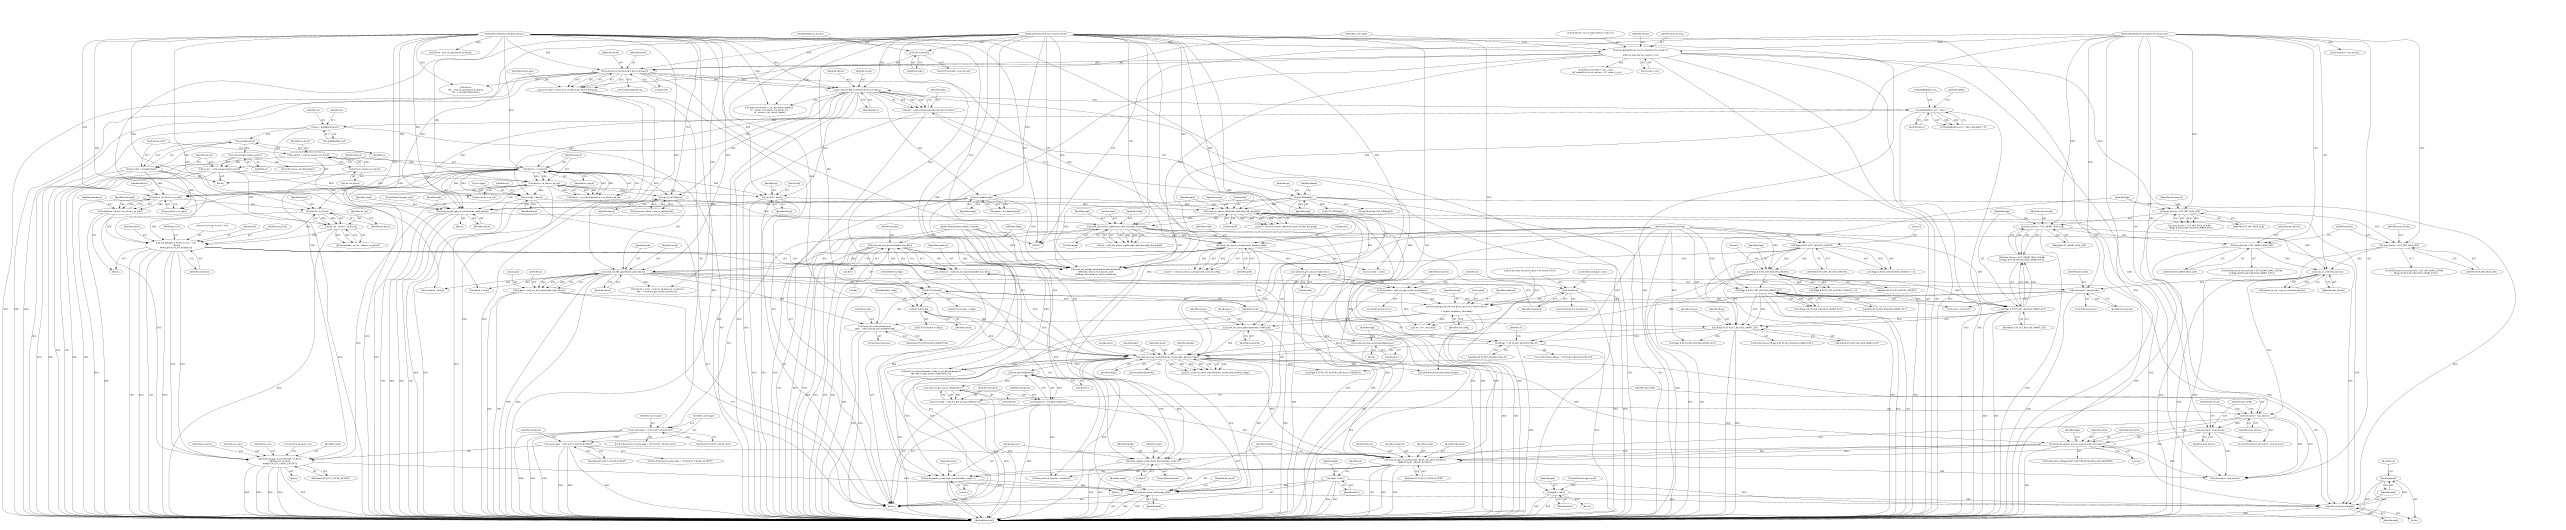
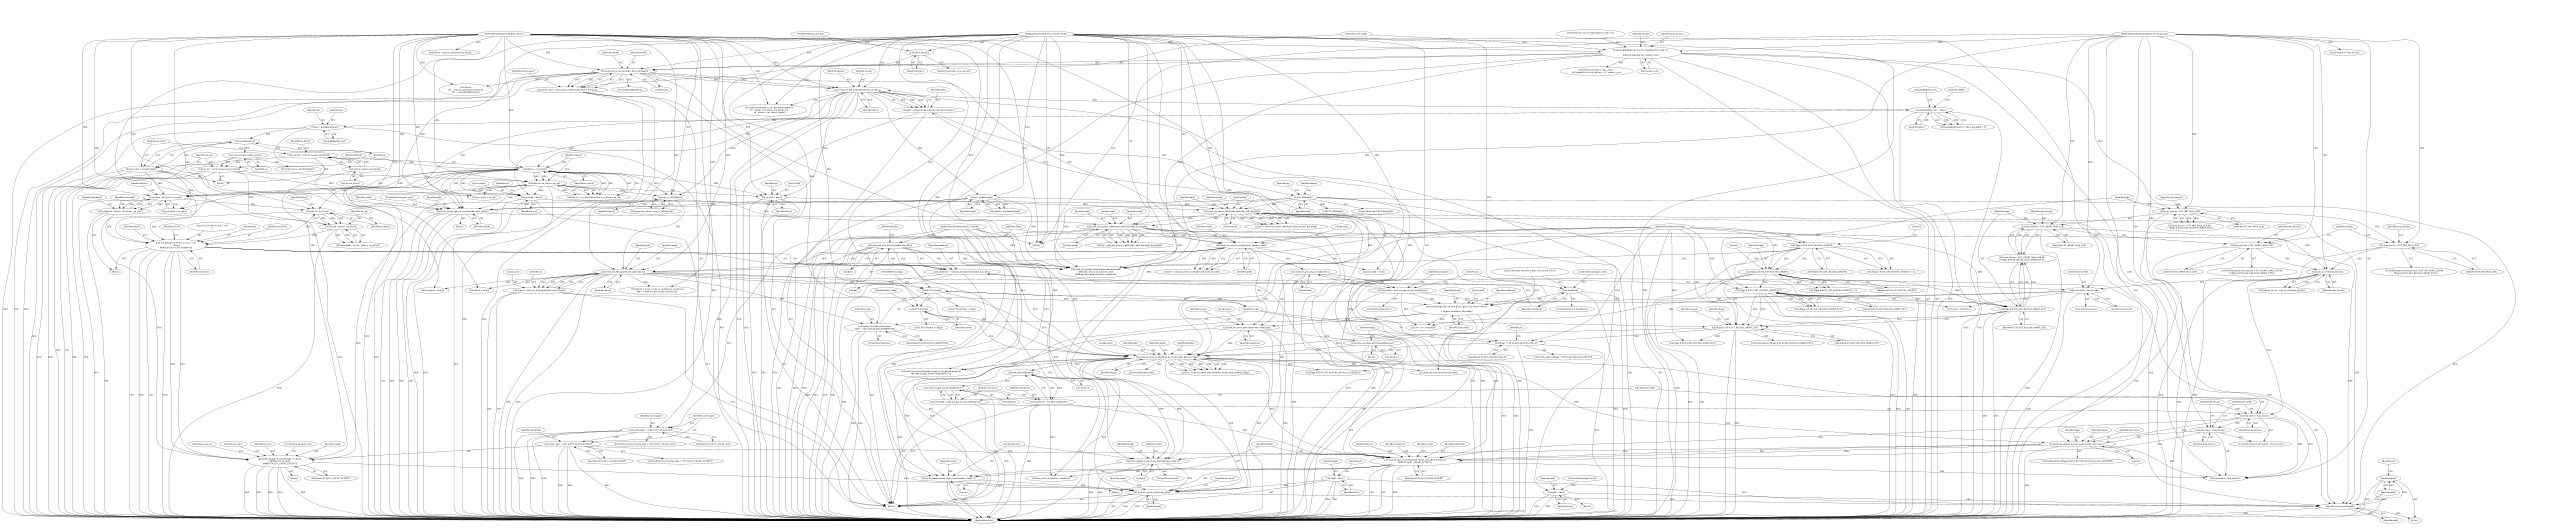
(909, 262) -> (898, 280)
(1438, 373) -> (1438, 373)
